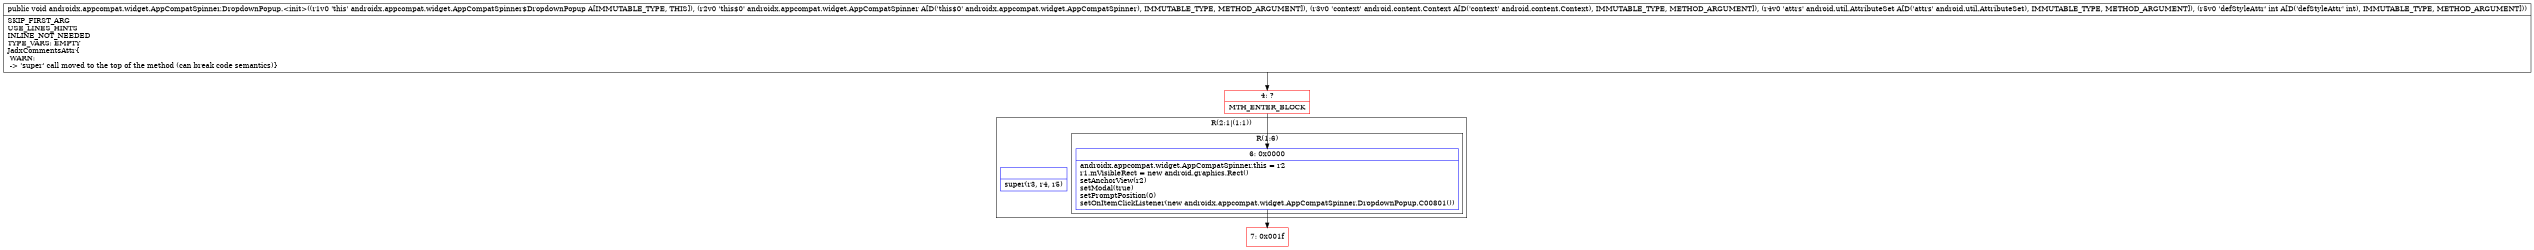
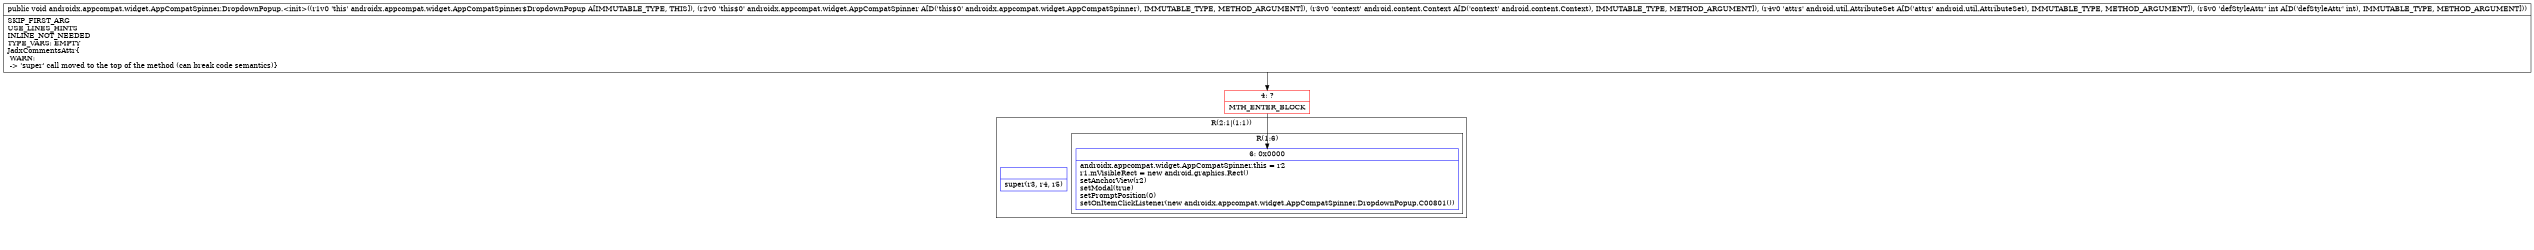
(1267, 237) -> none
